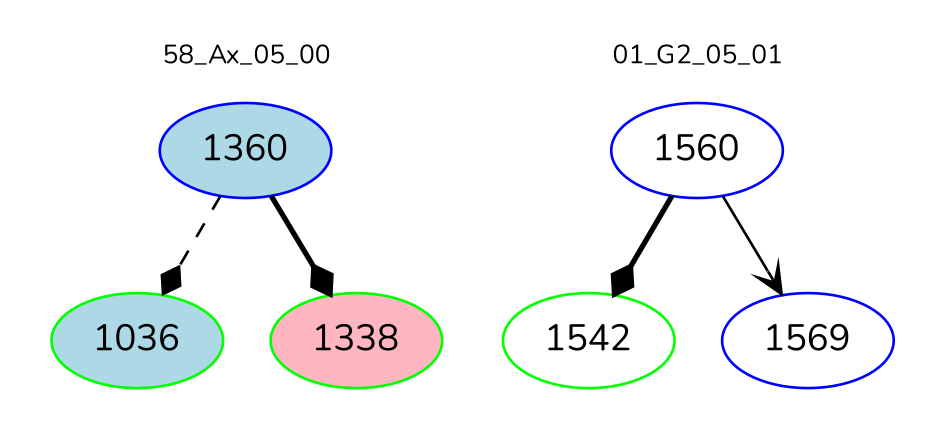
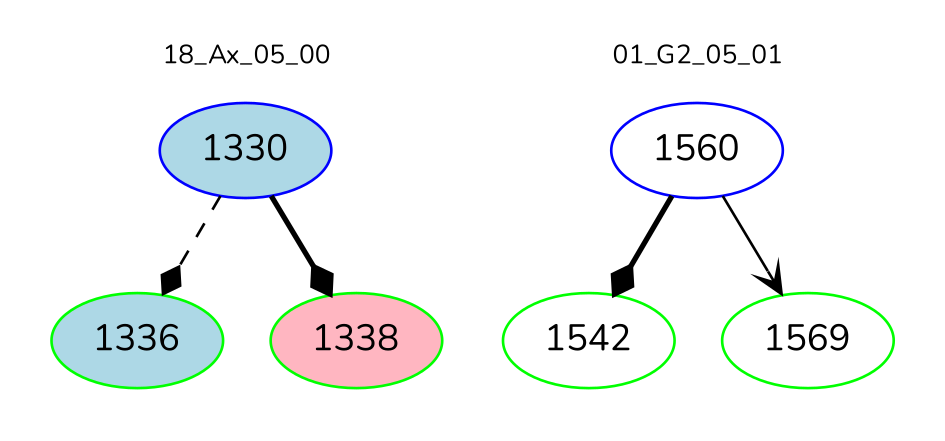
(247, 57) -> (247, 57)
(246, 150) -> (246, 150)
(137, 341) -> (137, 341)
(808, 341) -> (808, 341)
